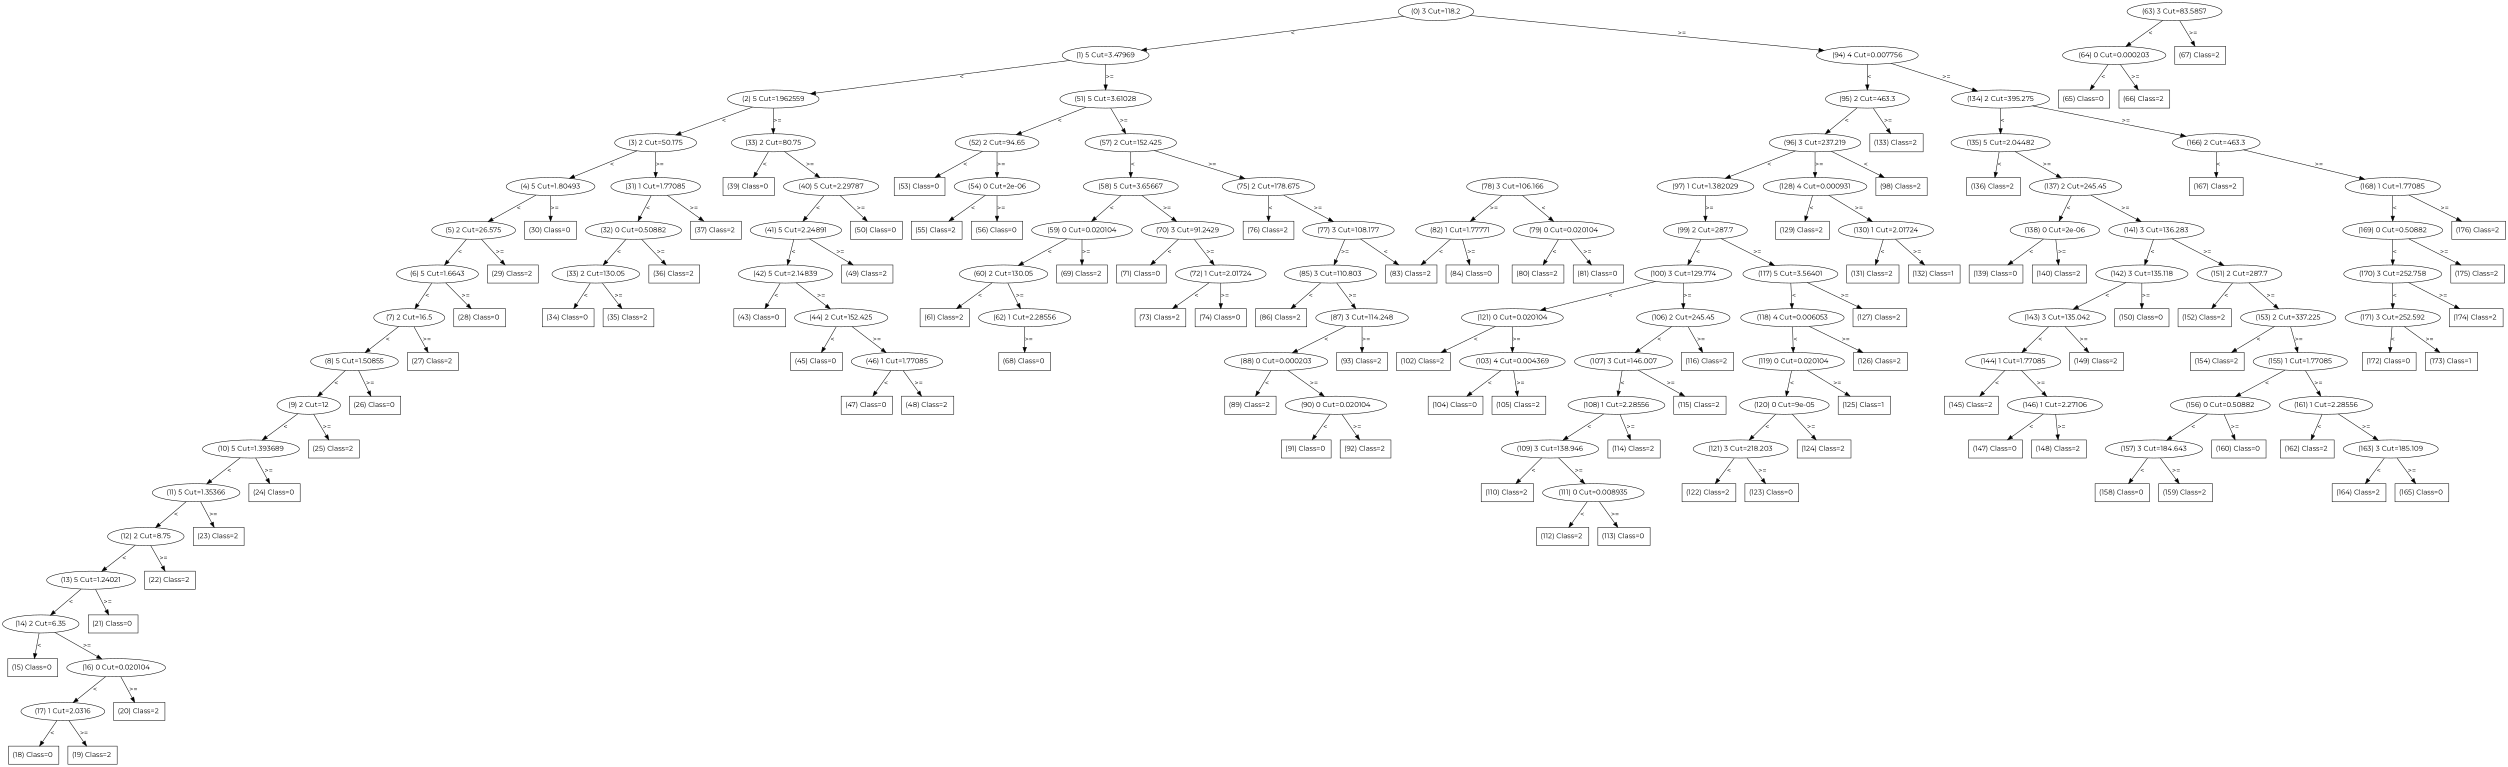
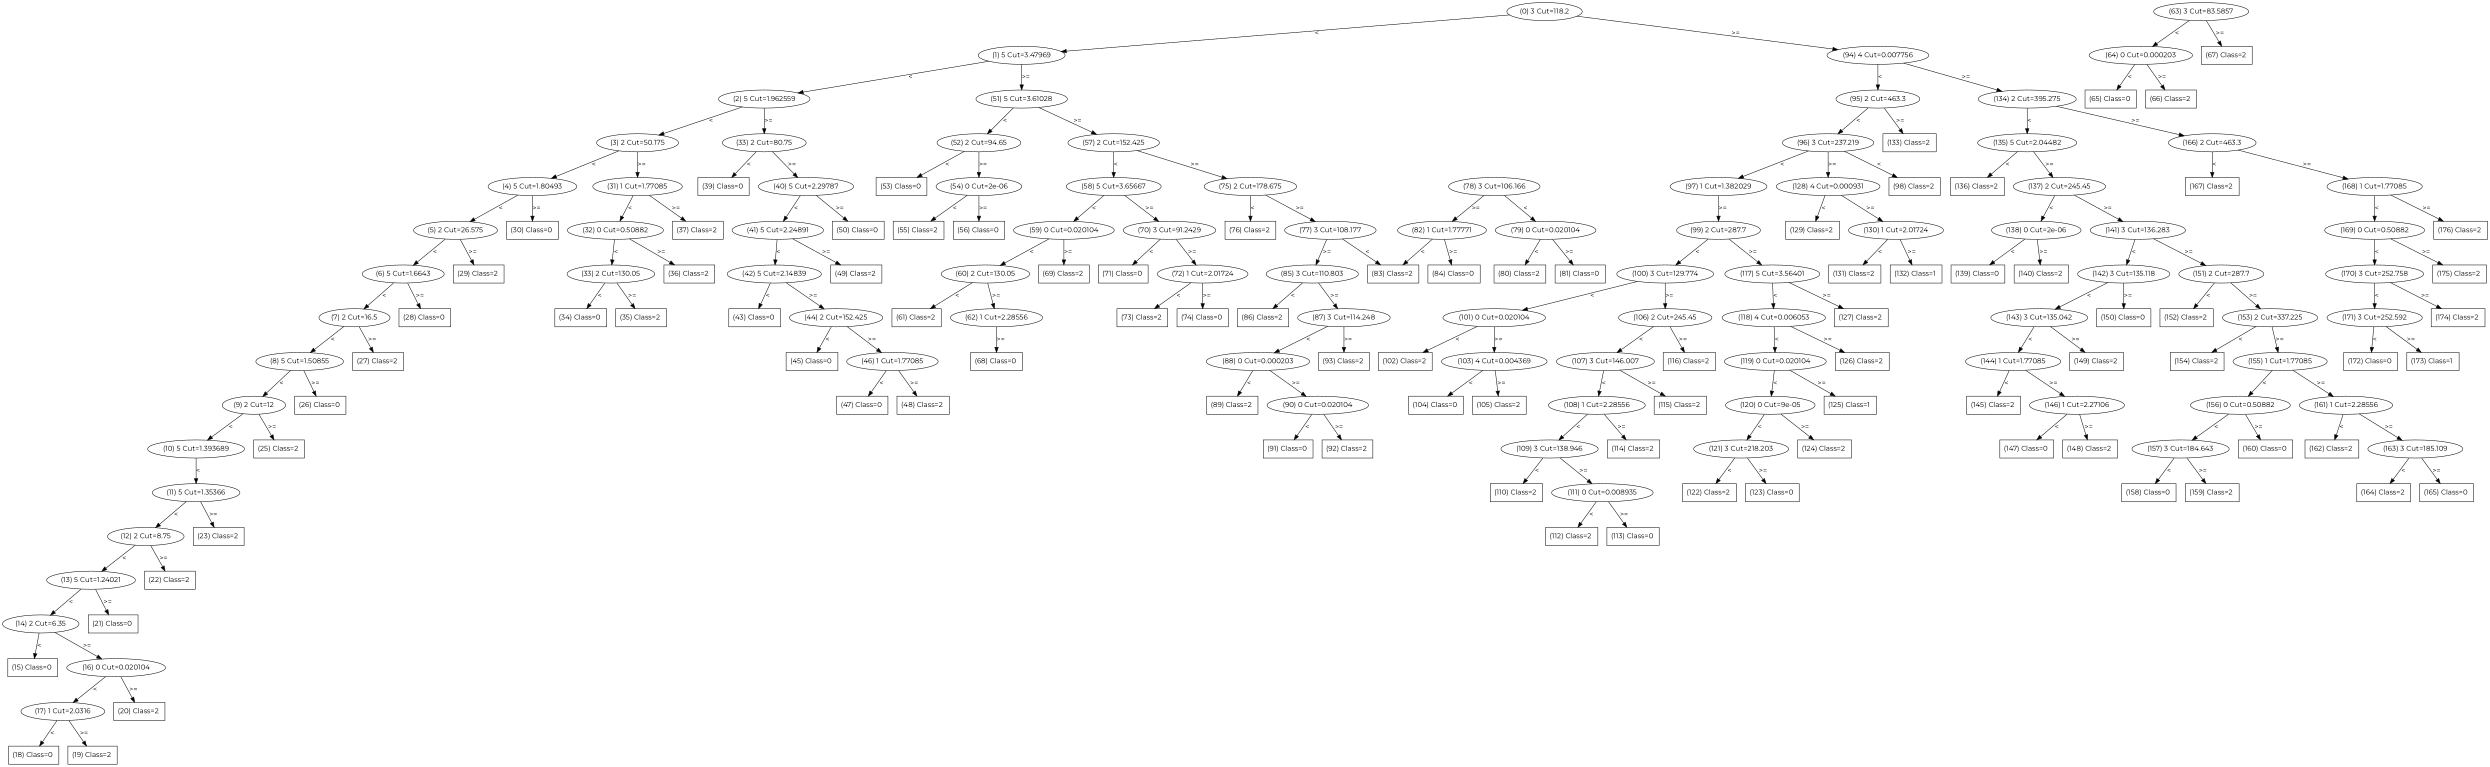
(1512, 318) -> (1494, 318)
(275, 493) -> none
